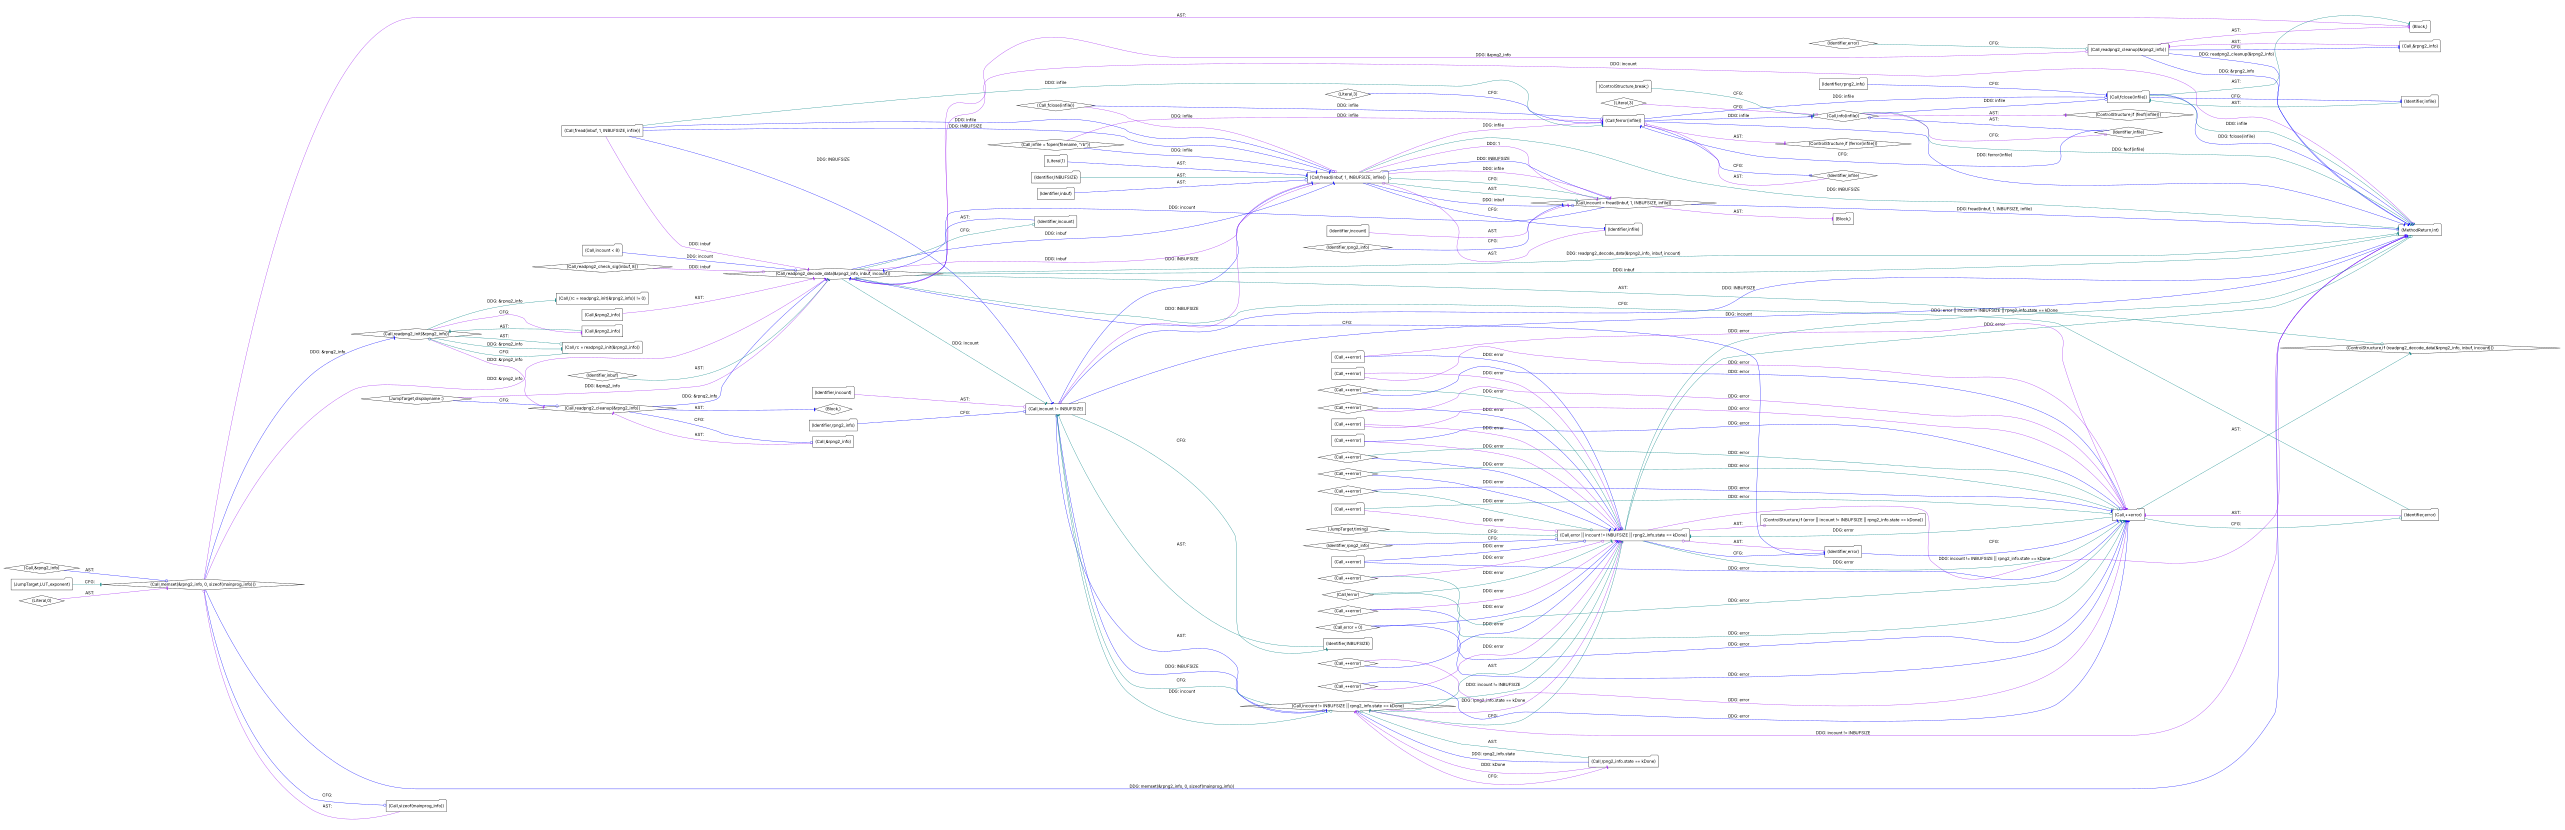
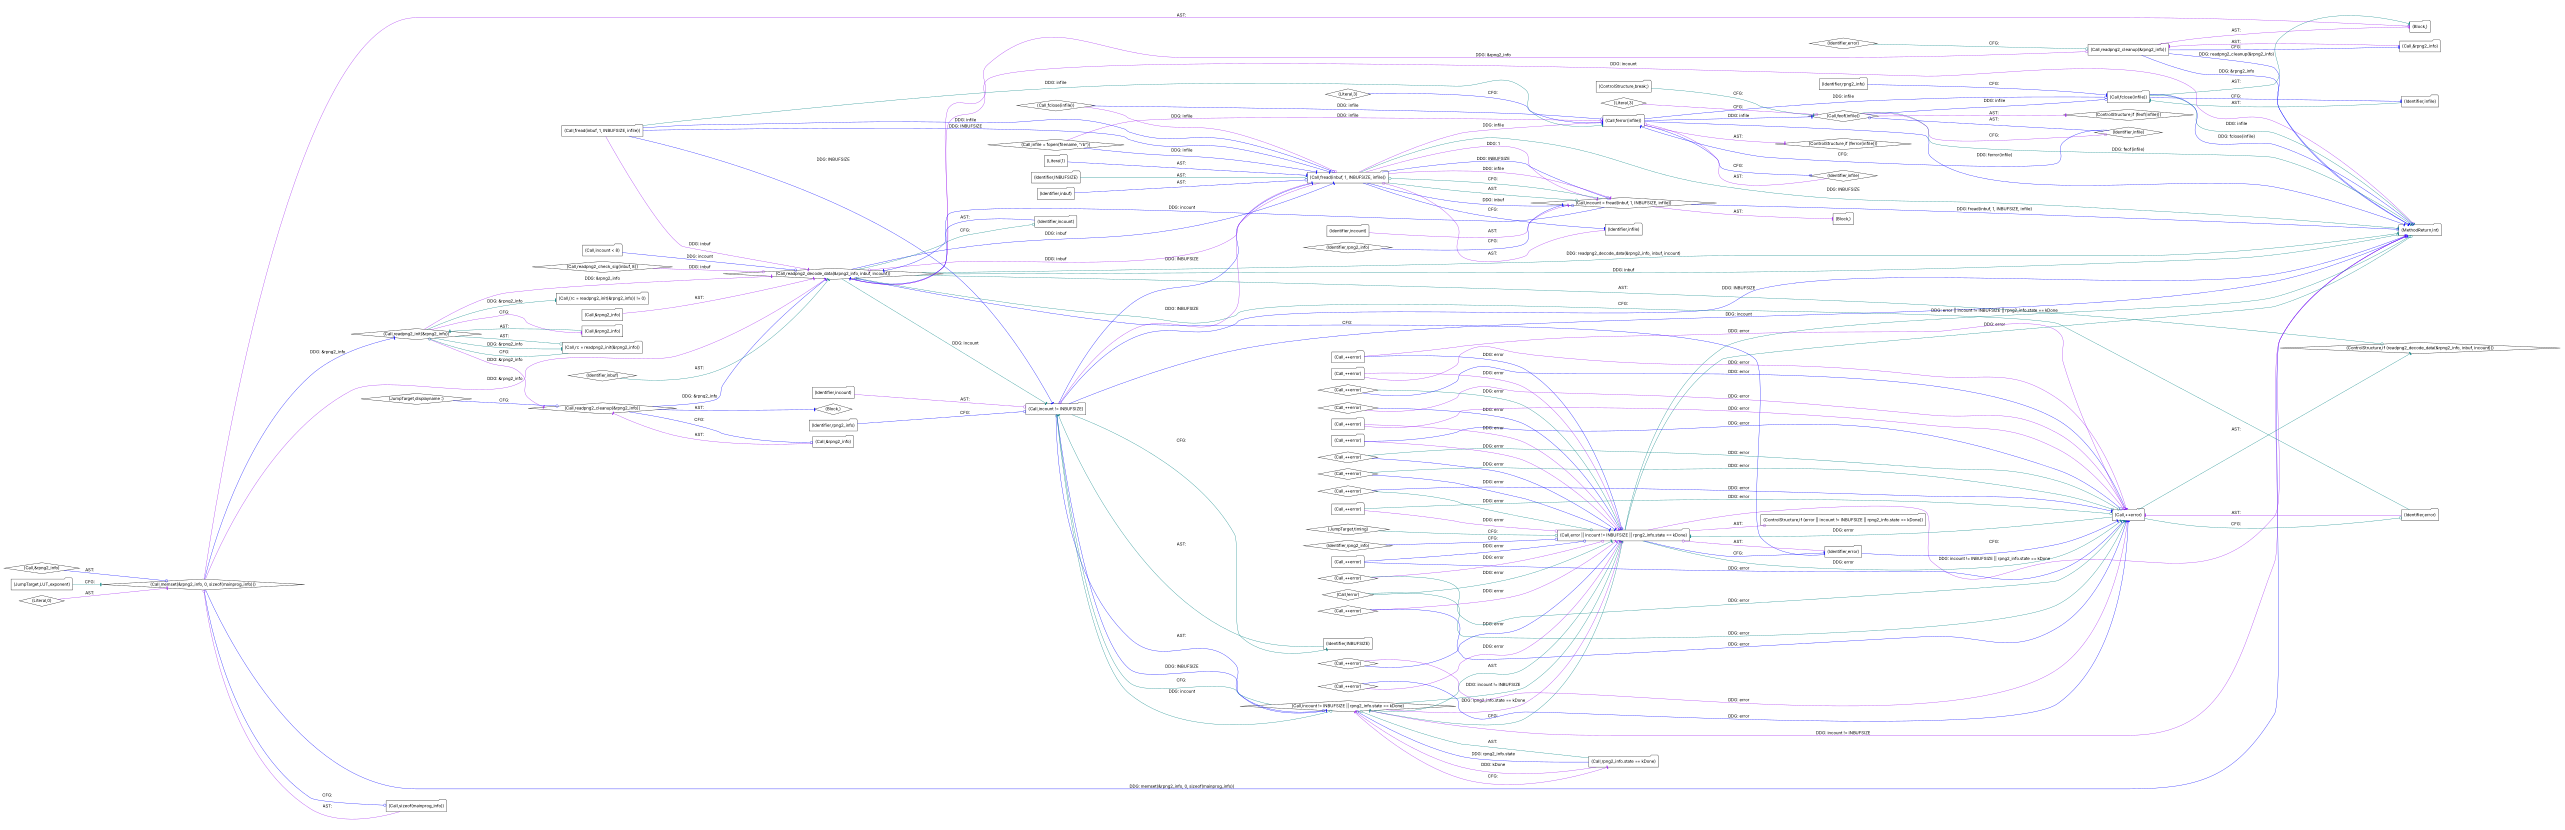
(1843, 116) -> (1843, 116)
(663, 389) -> (593, 285)
(1348, 628) -> none
